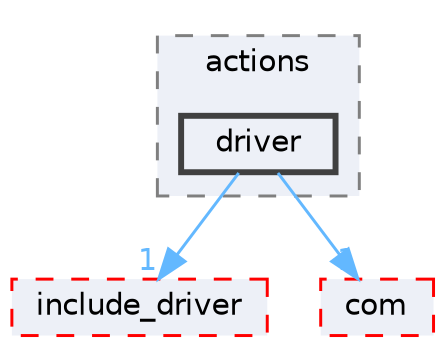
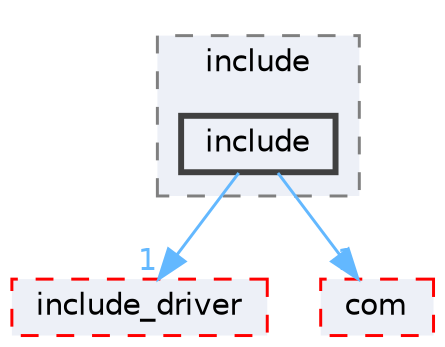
(258, 64) -> (258, 64)
(258, 144) -> (258, 144)
